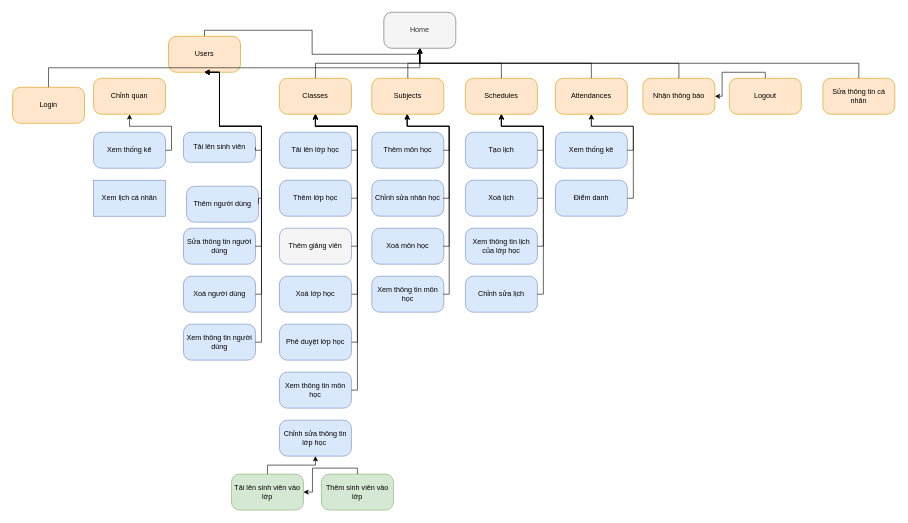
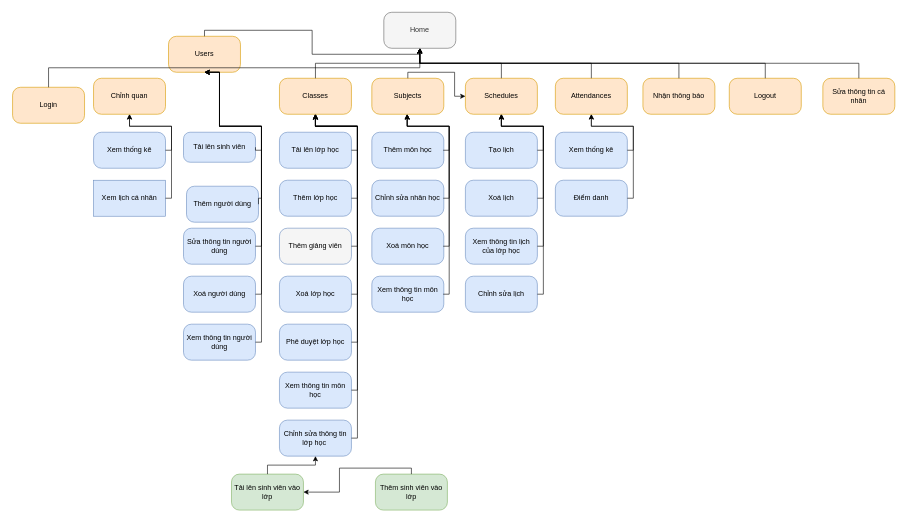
(408, 70) -> (455, 86)
(722, 72) -> (765, 70)
none -> (171, 178)
none -> (357, 418)
(357, 492) -> (411, 492)
